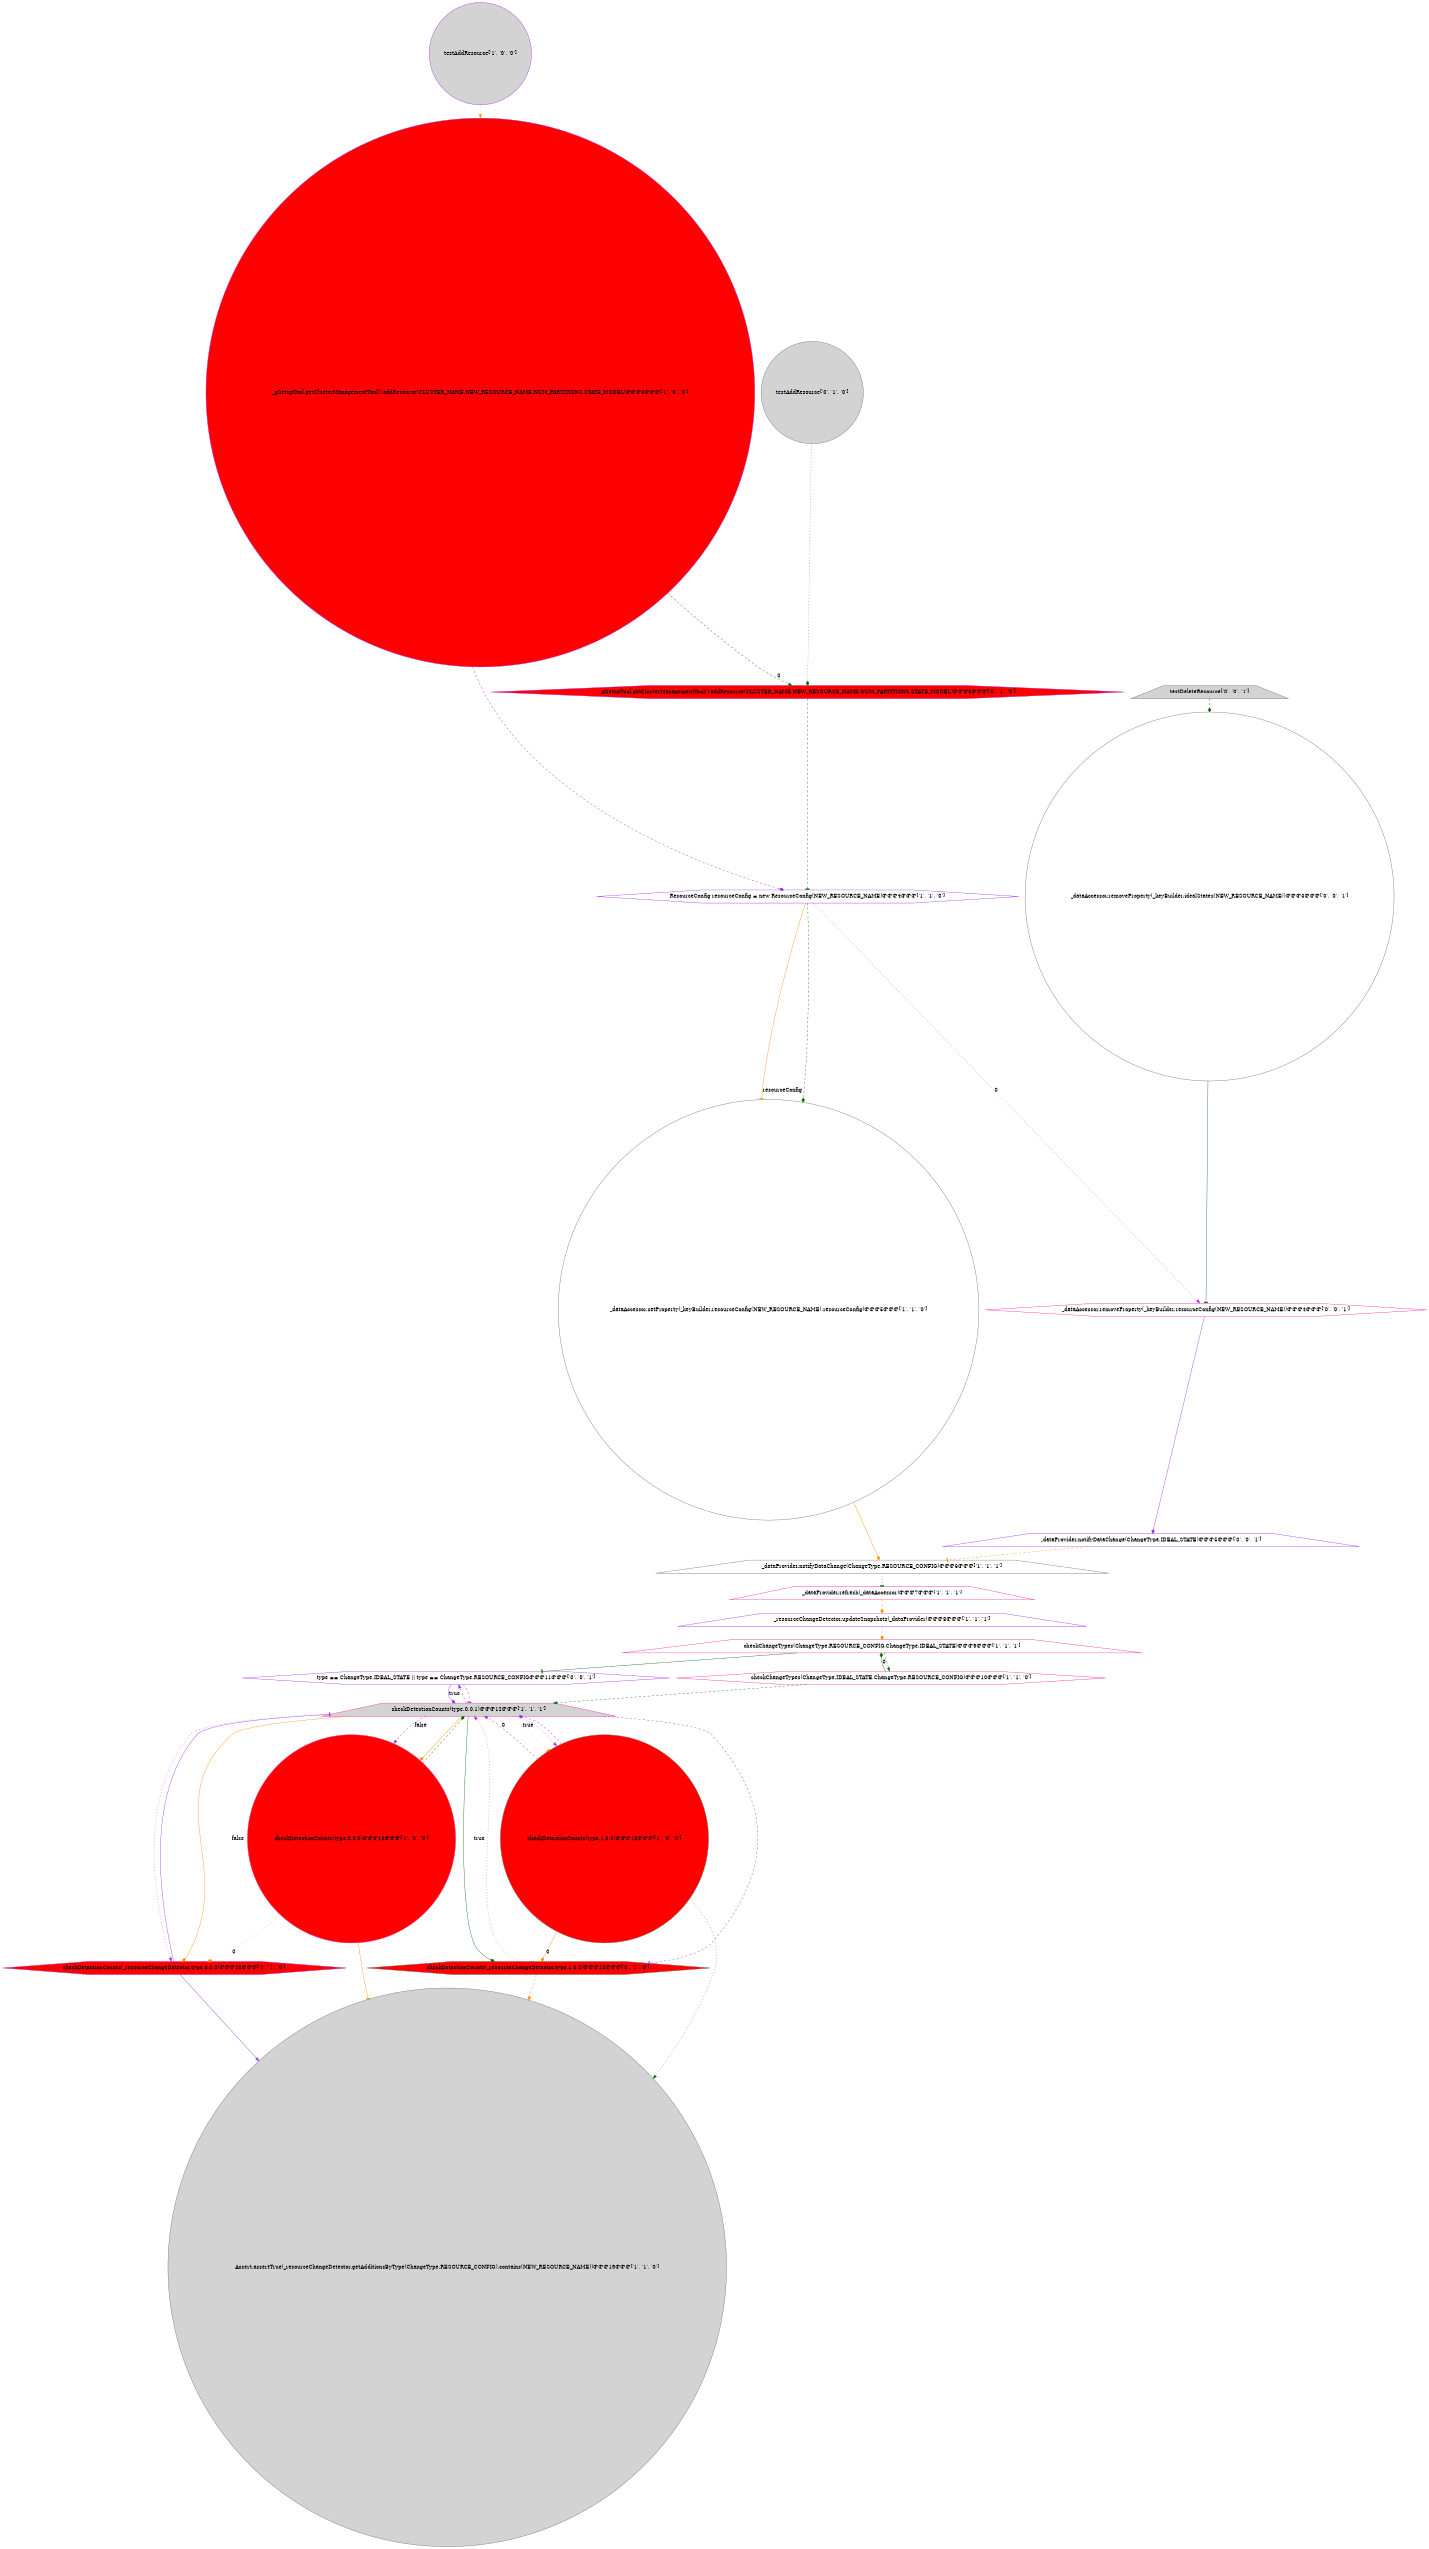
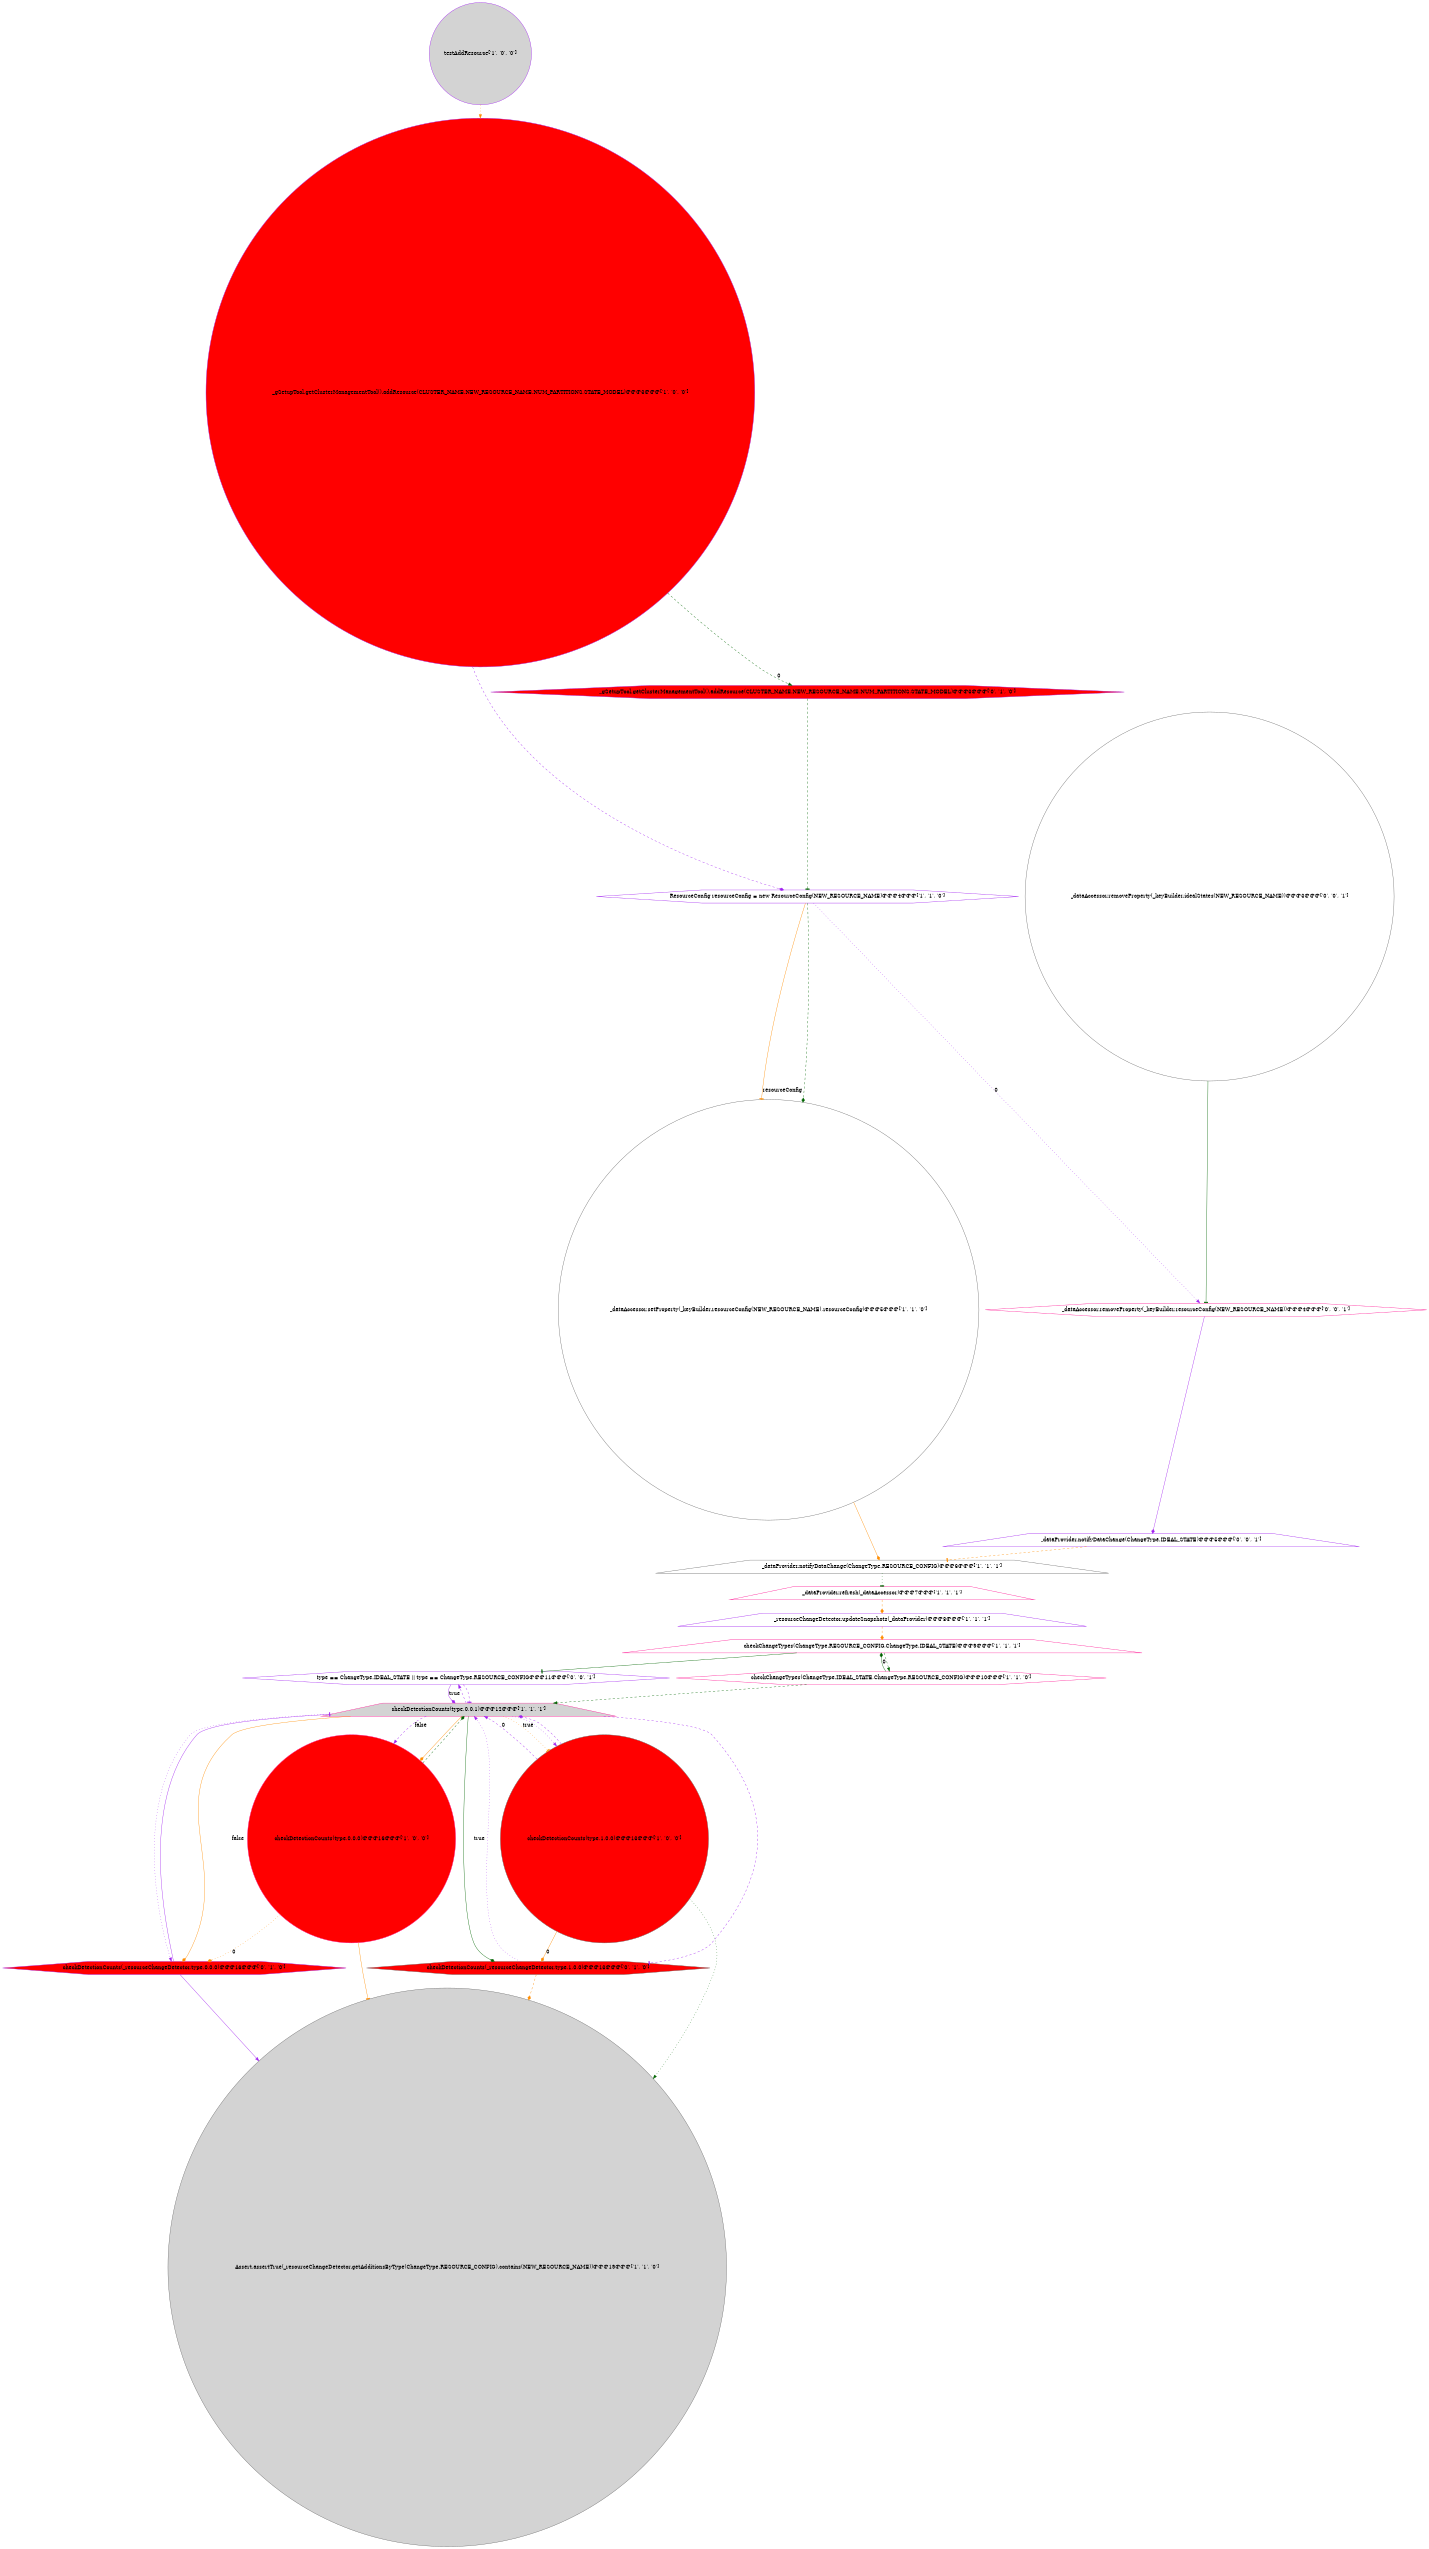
(812, 393) -> none
(1210, 692) -> none
